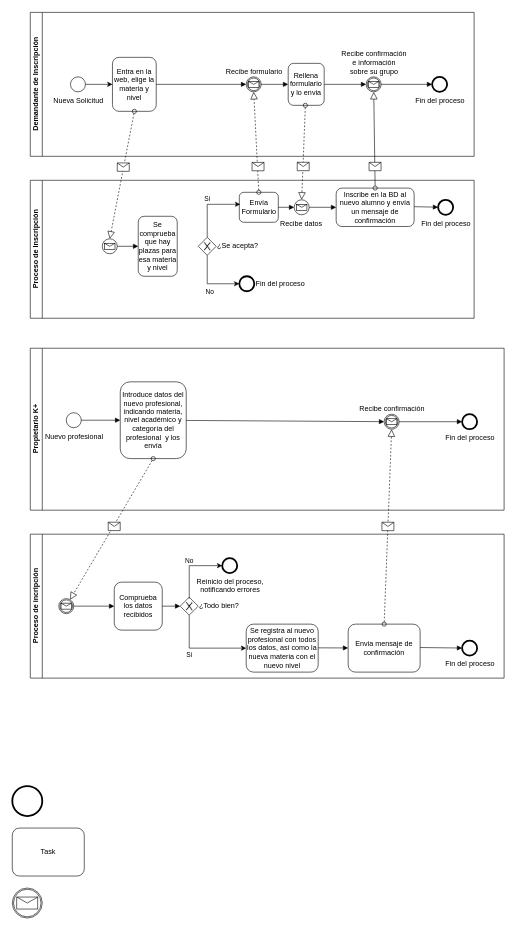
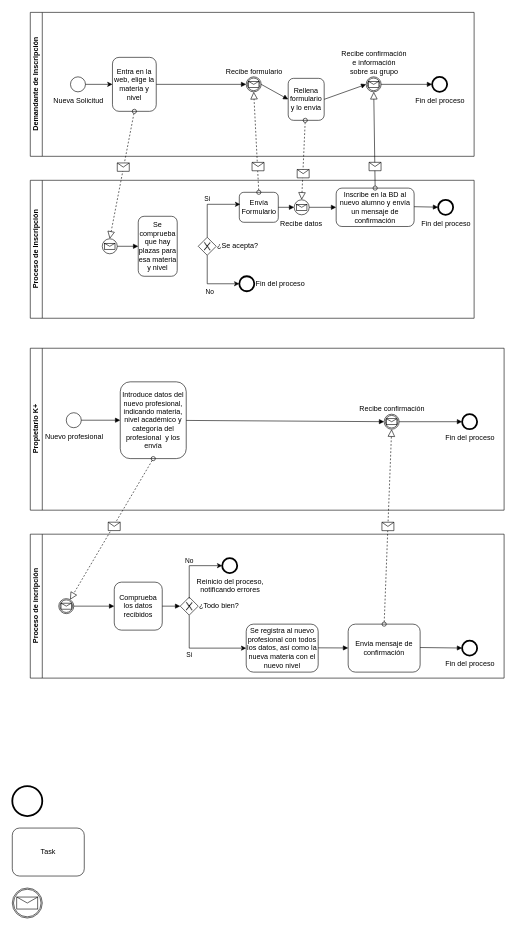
(306, 84) -> (306, 99)
